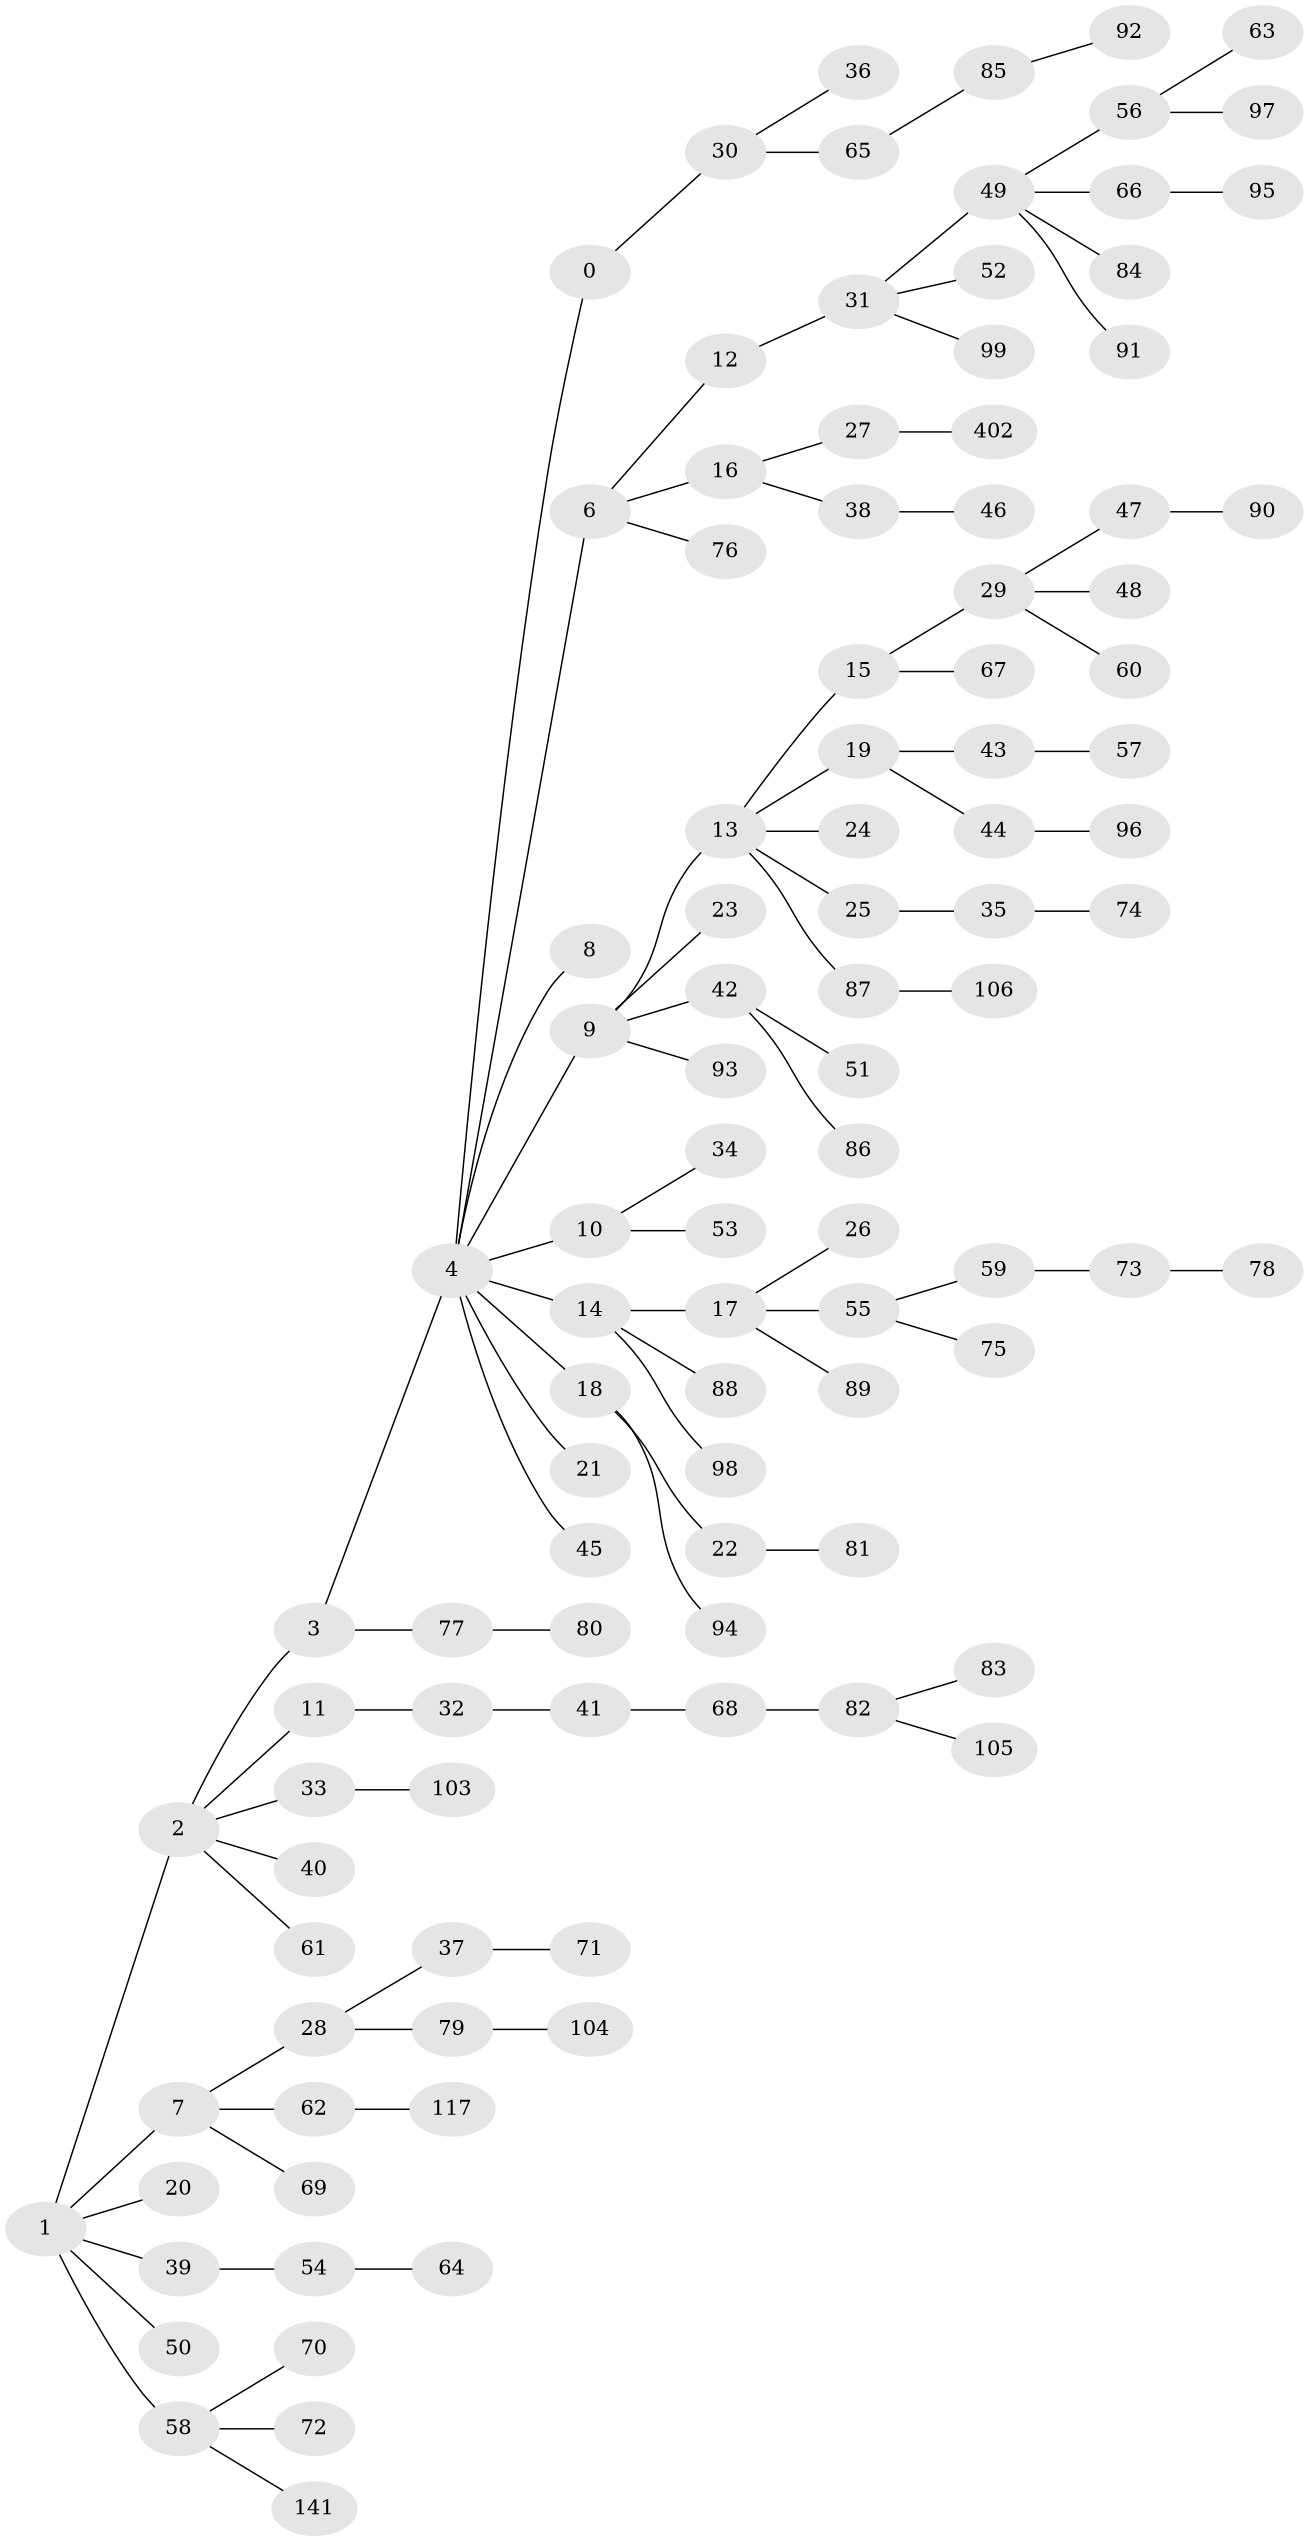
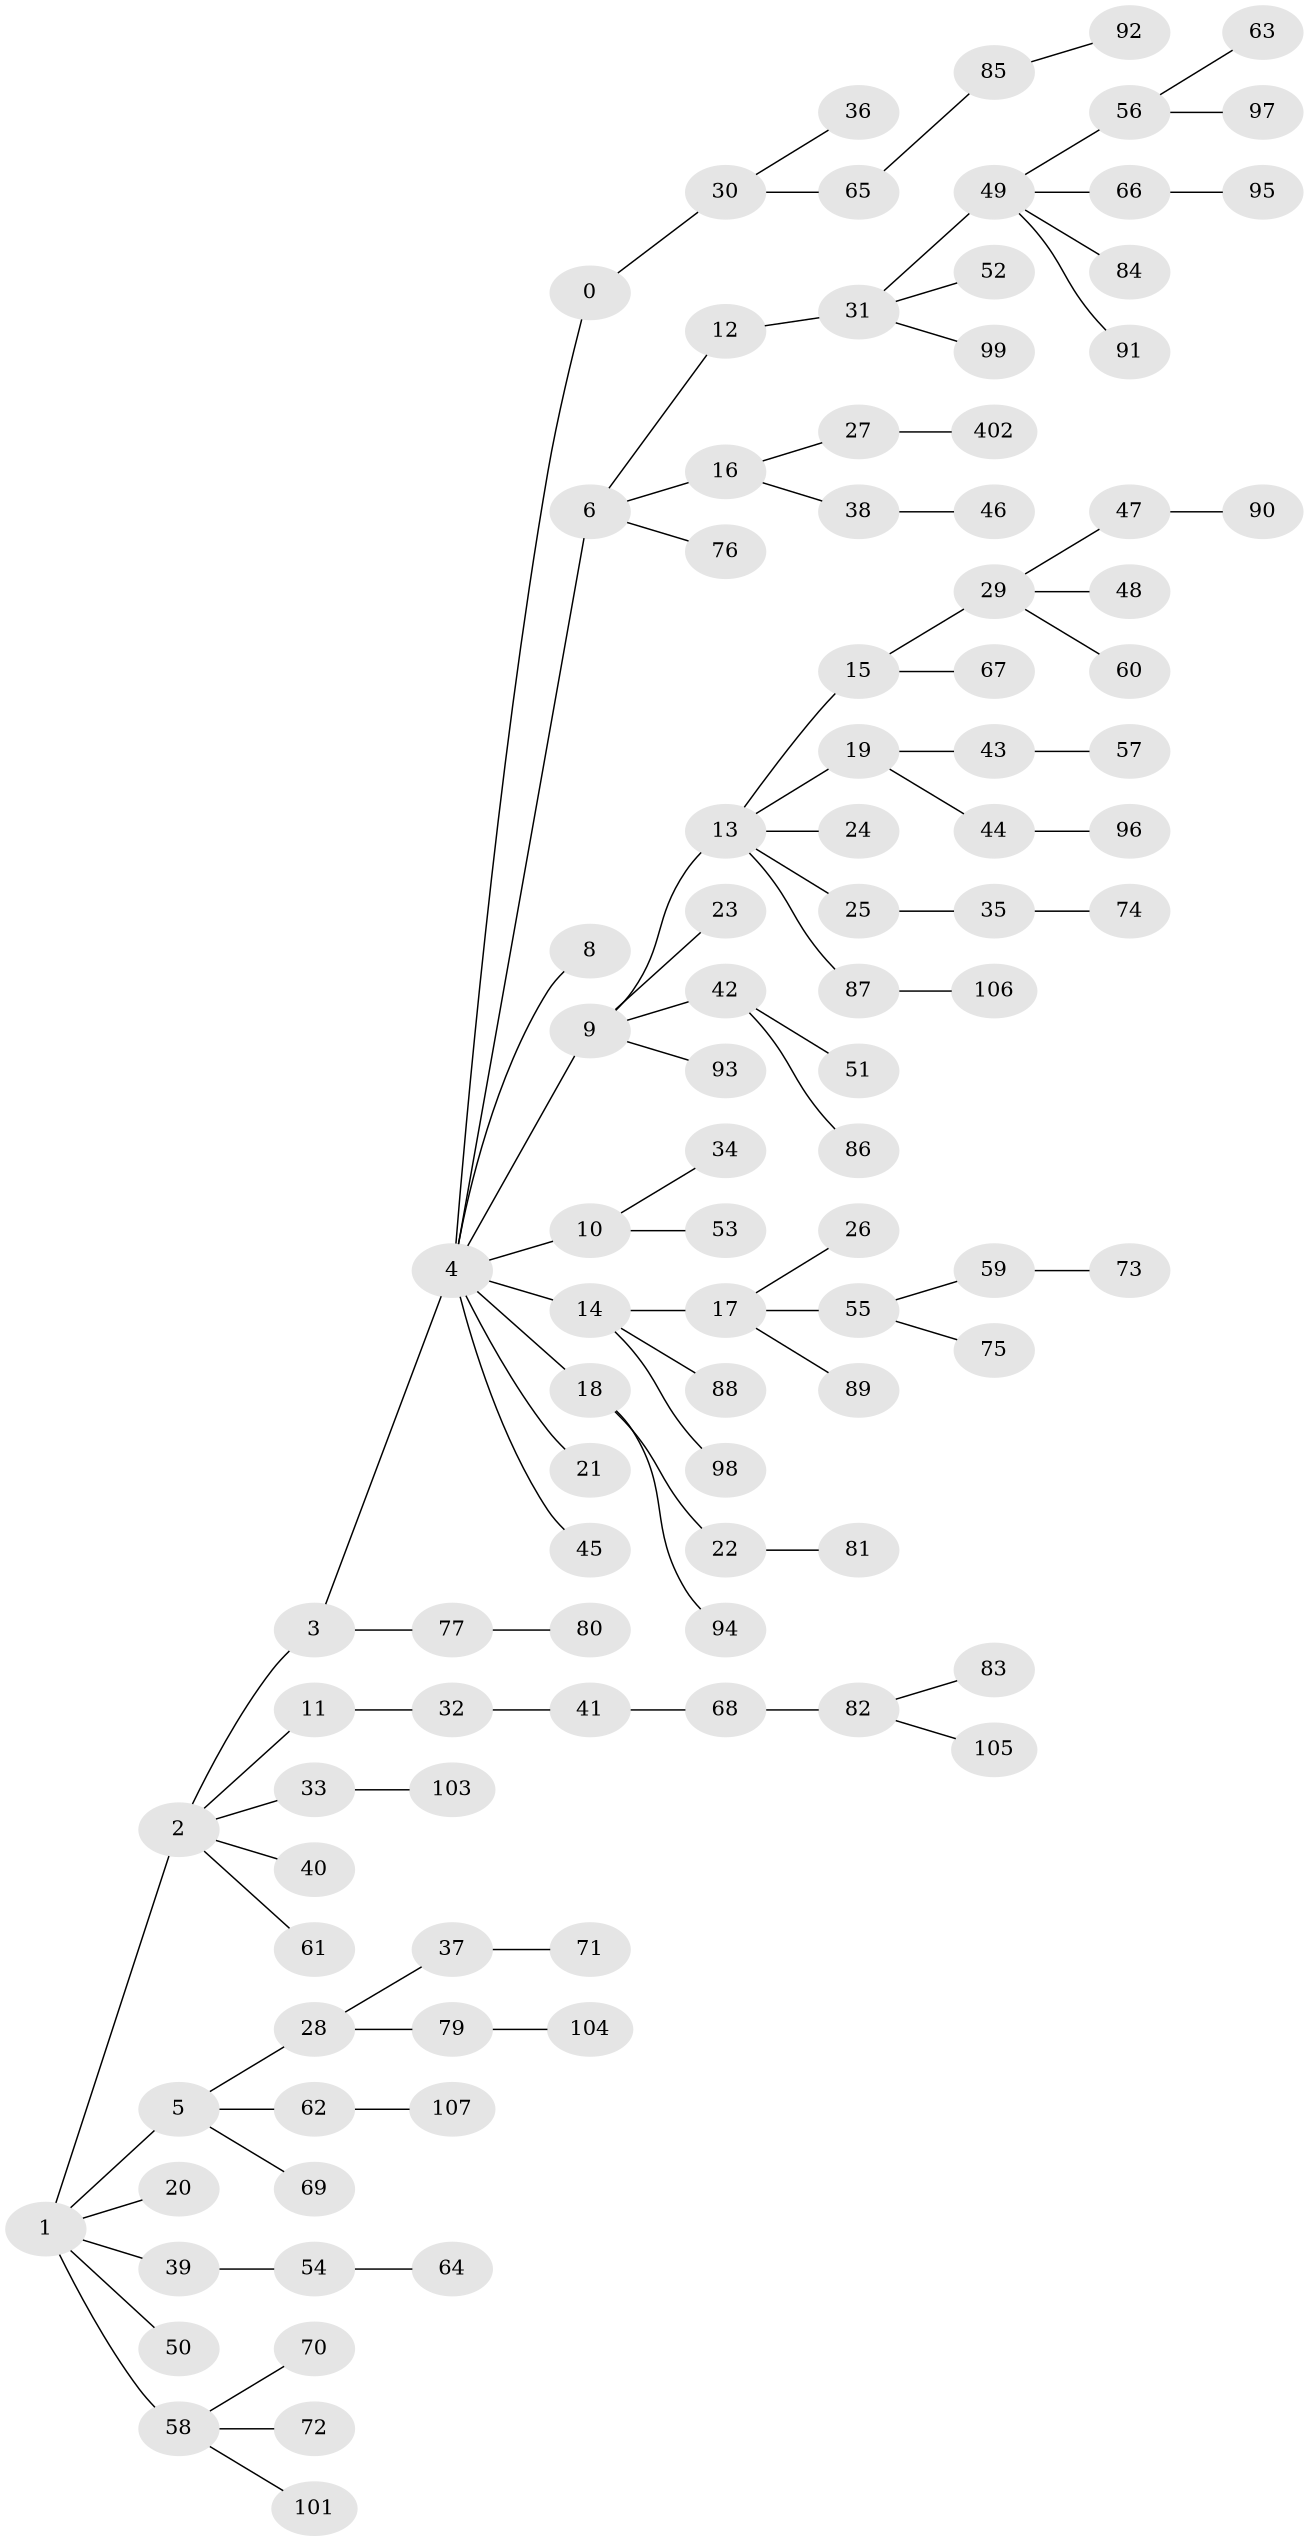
(1263, 1271) -> none
(179, 2109) -> (179, 2109)
(452, 2109) -> (452, 2109)
(314, 2509) -> (314, 2509)
